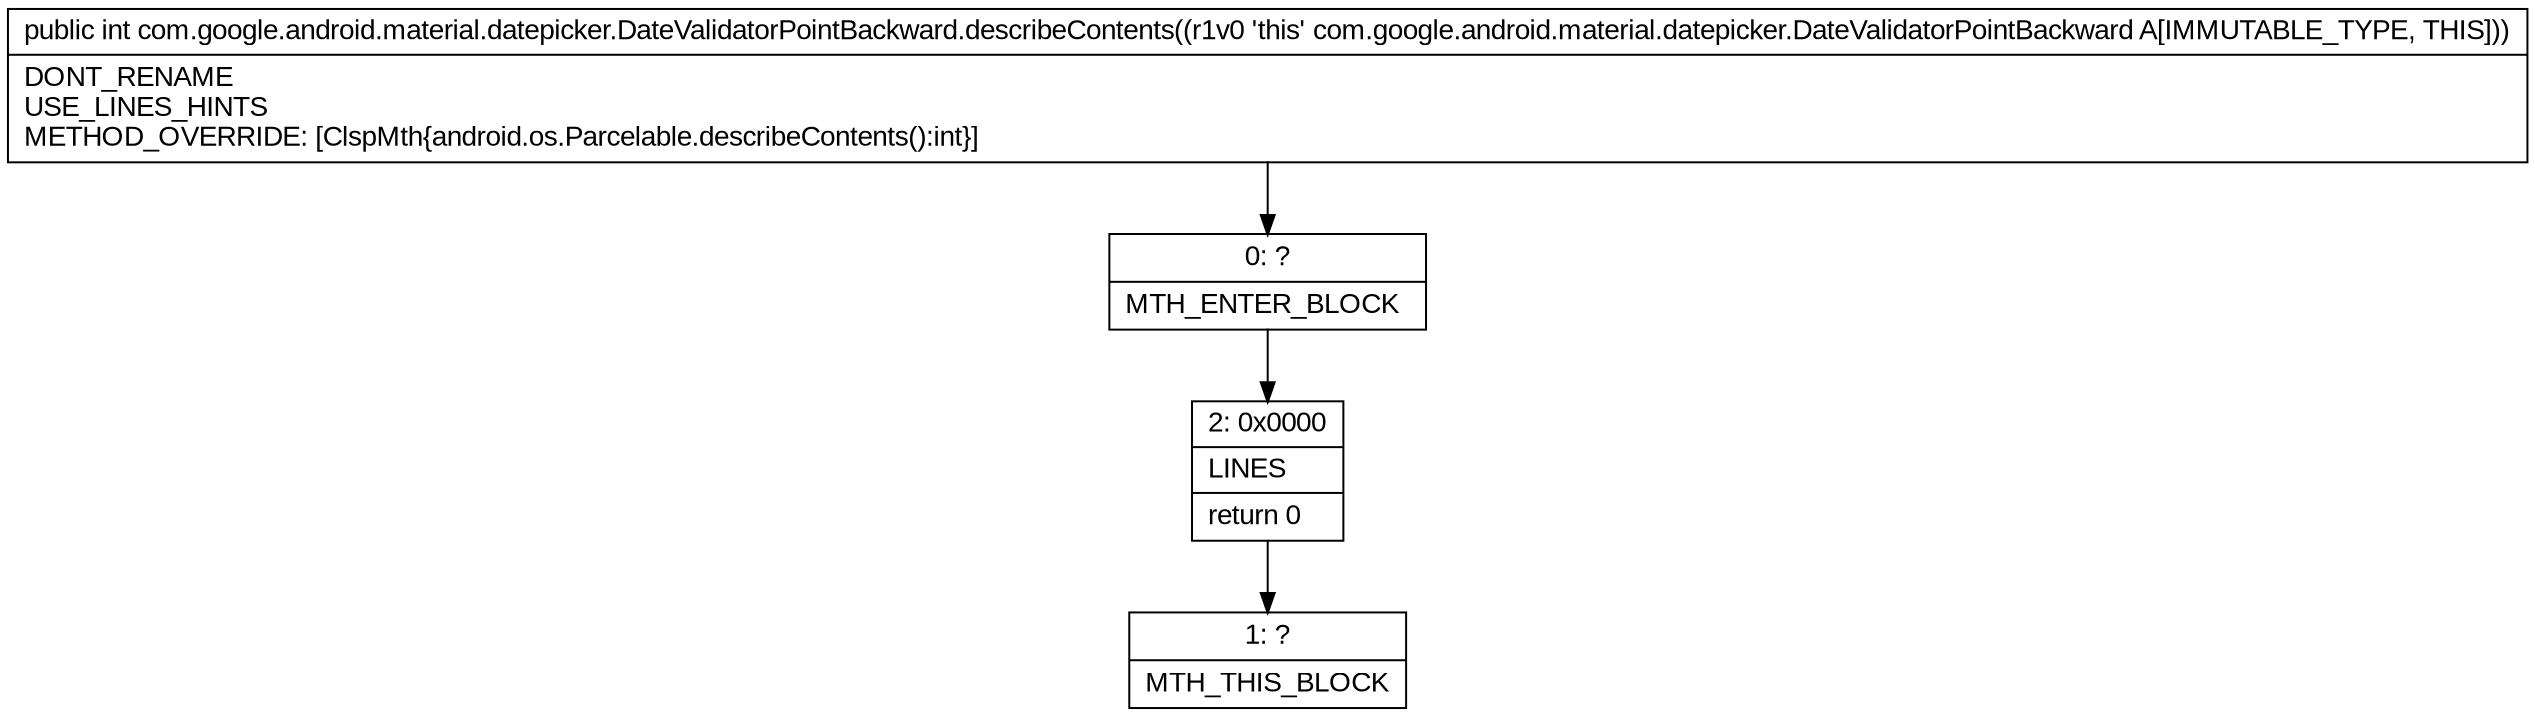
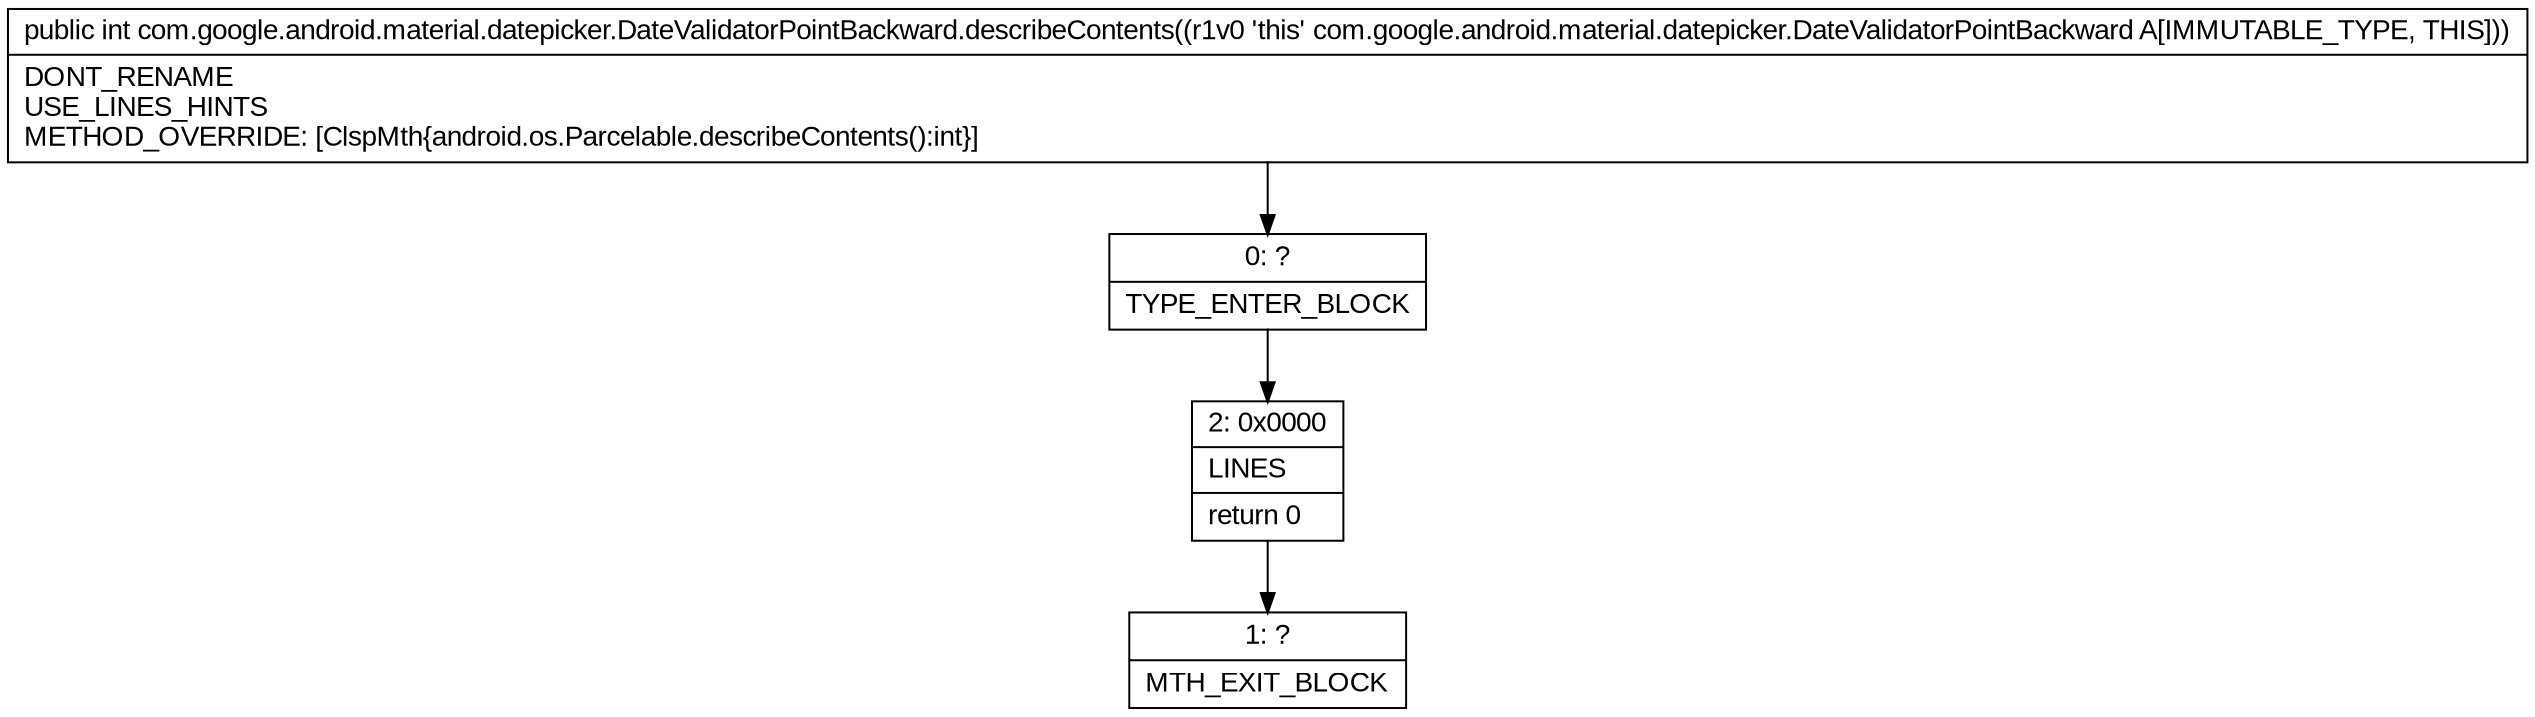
(1263, 305) -> (1268, 305)
(1268, 683) -> (1267, 683)
